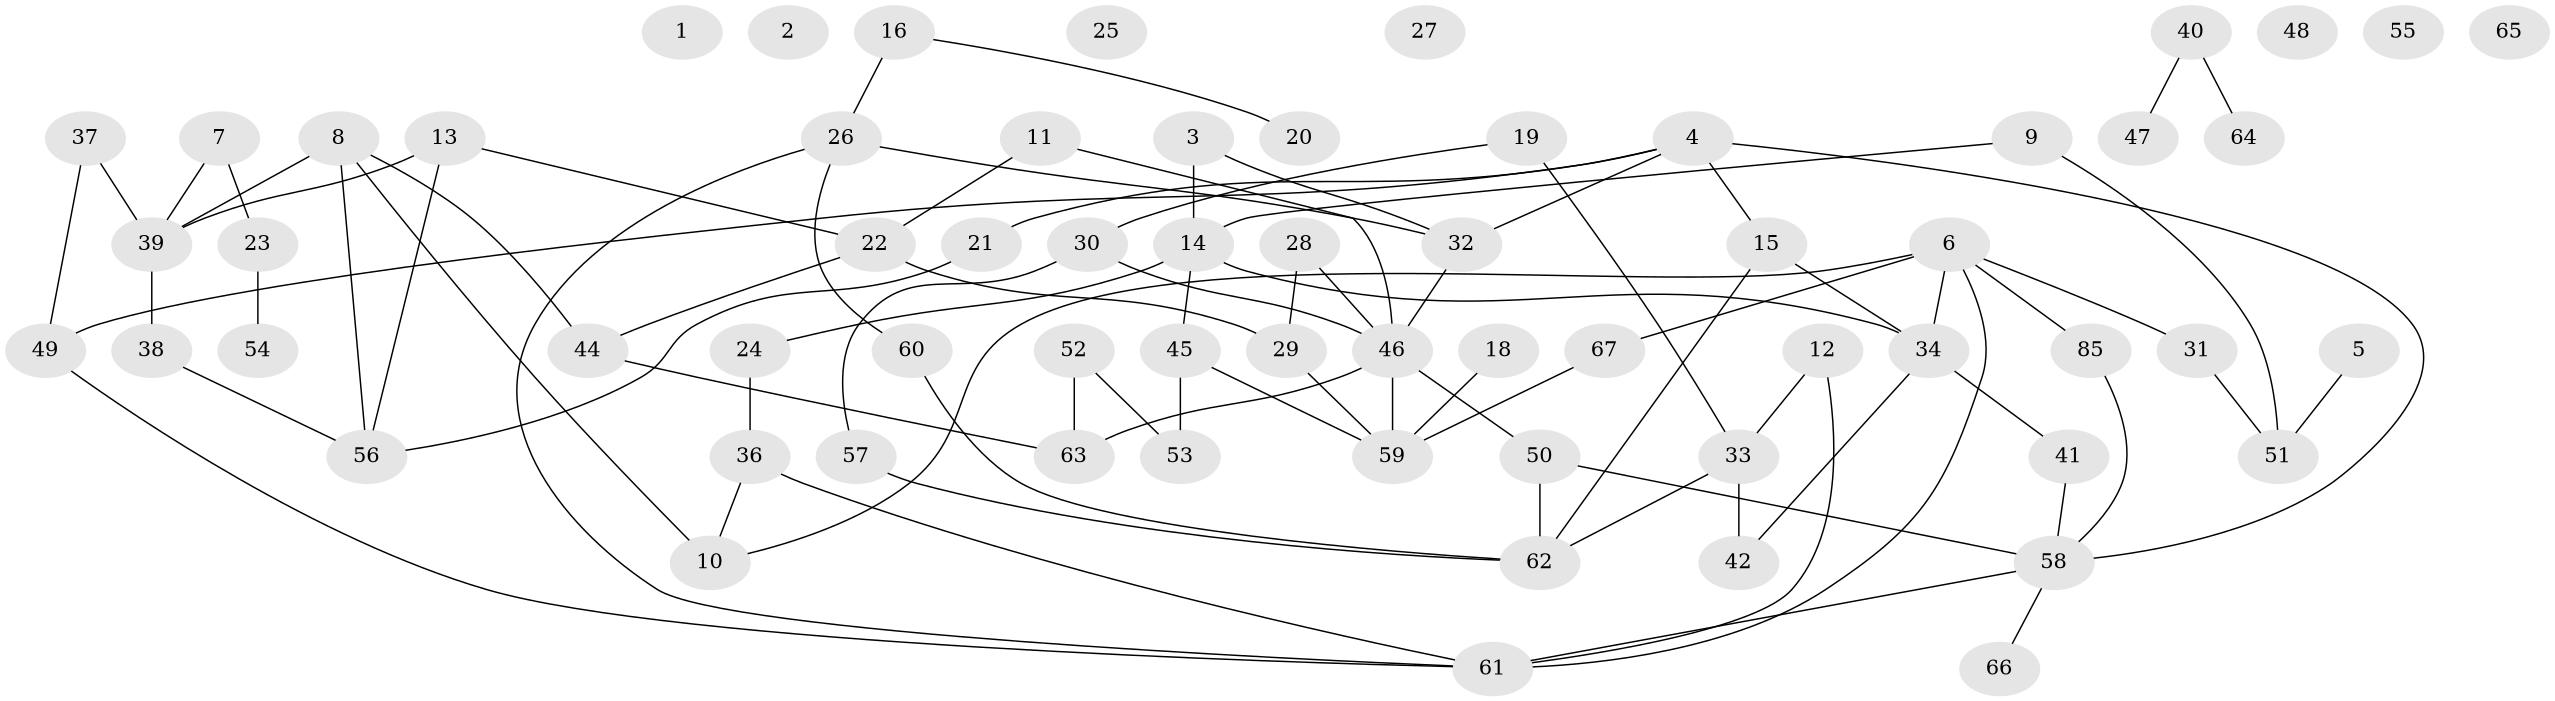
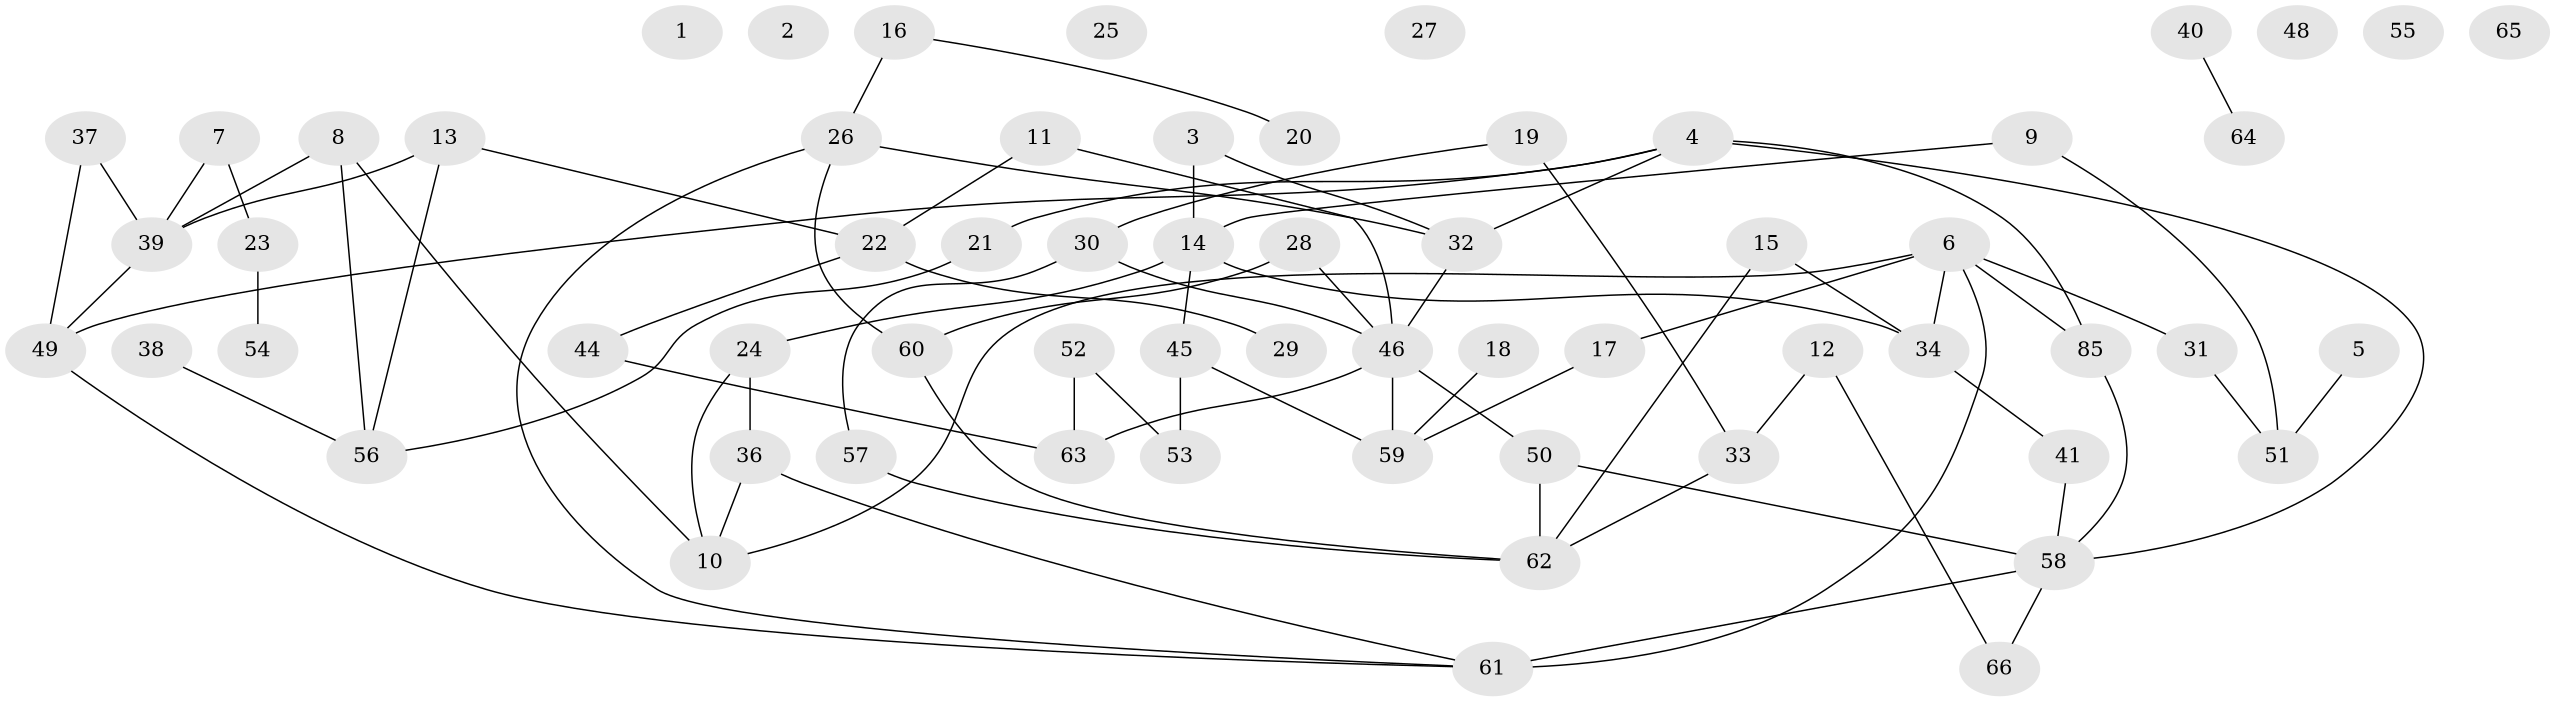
(2138, 139) -> none
(1730, 192) -> (1937, 183)
(482, 227) -> none
(1293, 297) -> (1033, 309)
(152, 298) -> (99, 298)
(1605, 351) -> (1605, 351)
(1339, 404) -> none
none -> (693, 451)
(1739, 563) -> none
(1771, 605) -> (1907, 503)
